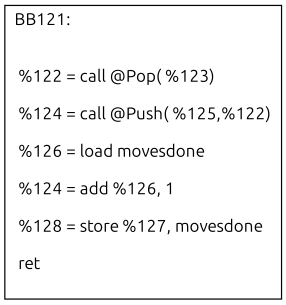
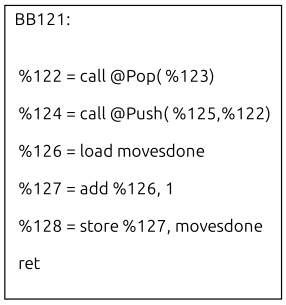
(95, 189) -> (95, 189)
